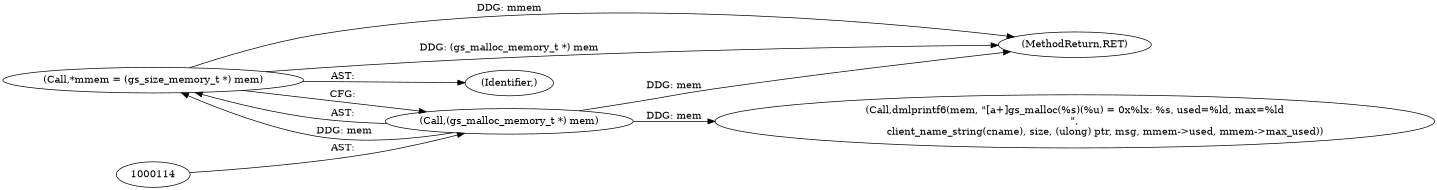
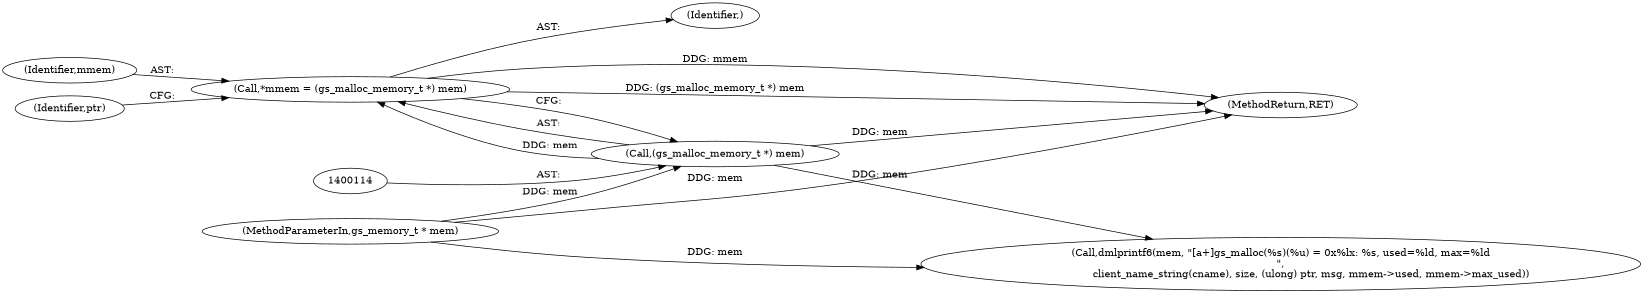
none -> (70, 70)
(153, 80) -> (350, 89)
none -> (70, 109)
(153, 175) -> (350, 181)
none -> (350, 231)
